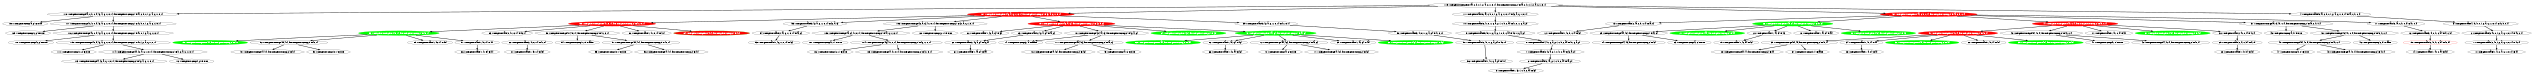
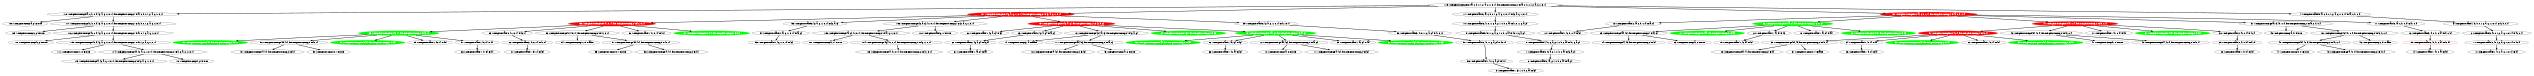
(712, 33) -> (712, 33)
(935, 33) -> (935, 33)
none -> (517, 38)
none -> (368, 43)
(830, 52) -> none
(1534, 66) -> (1500, 66)
